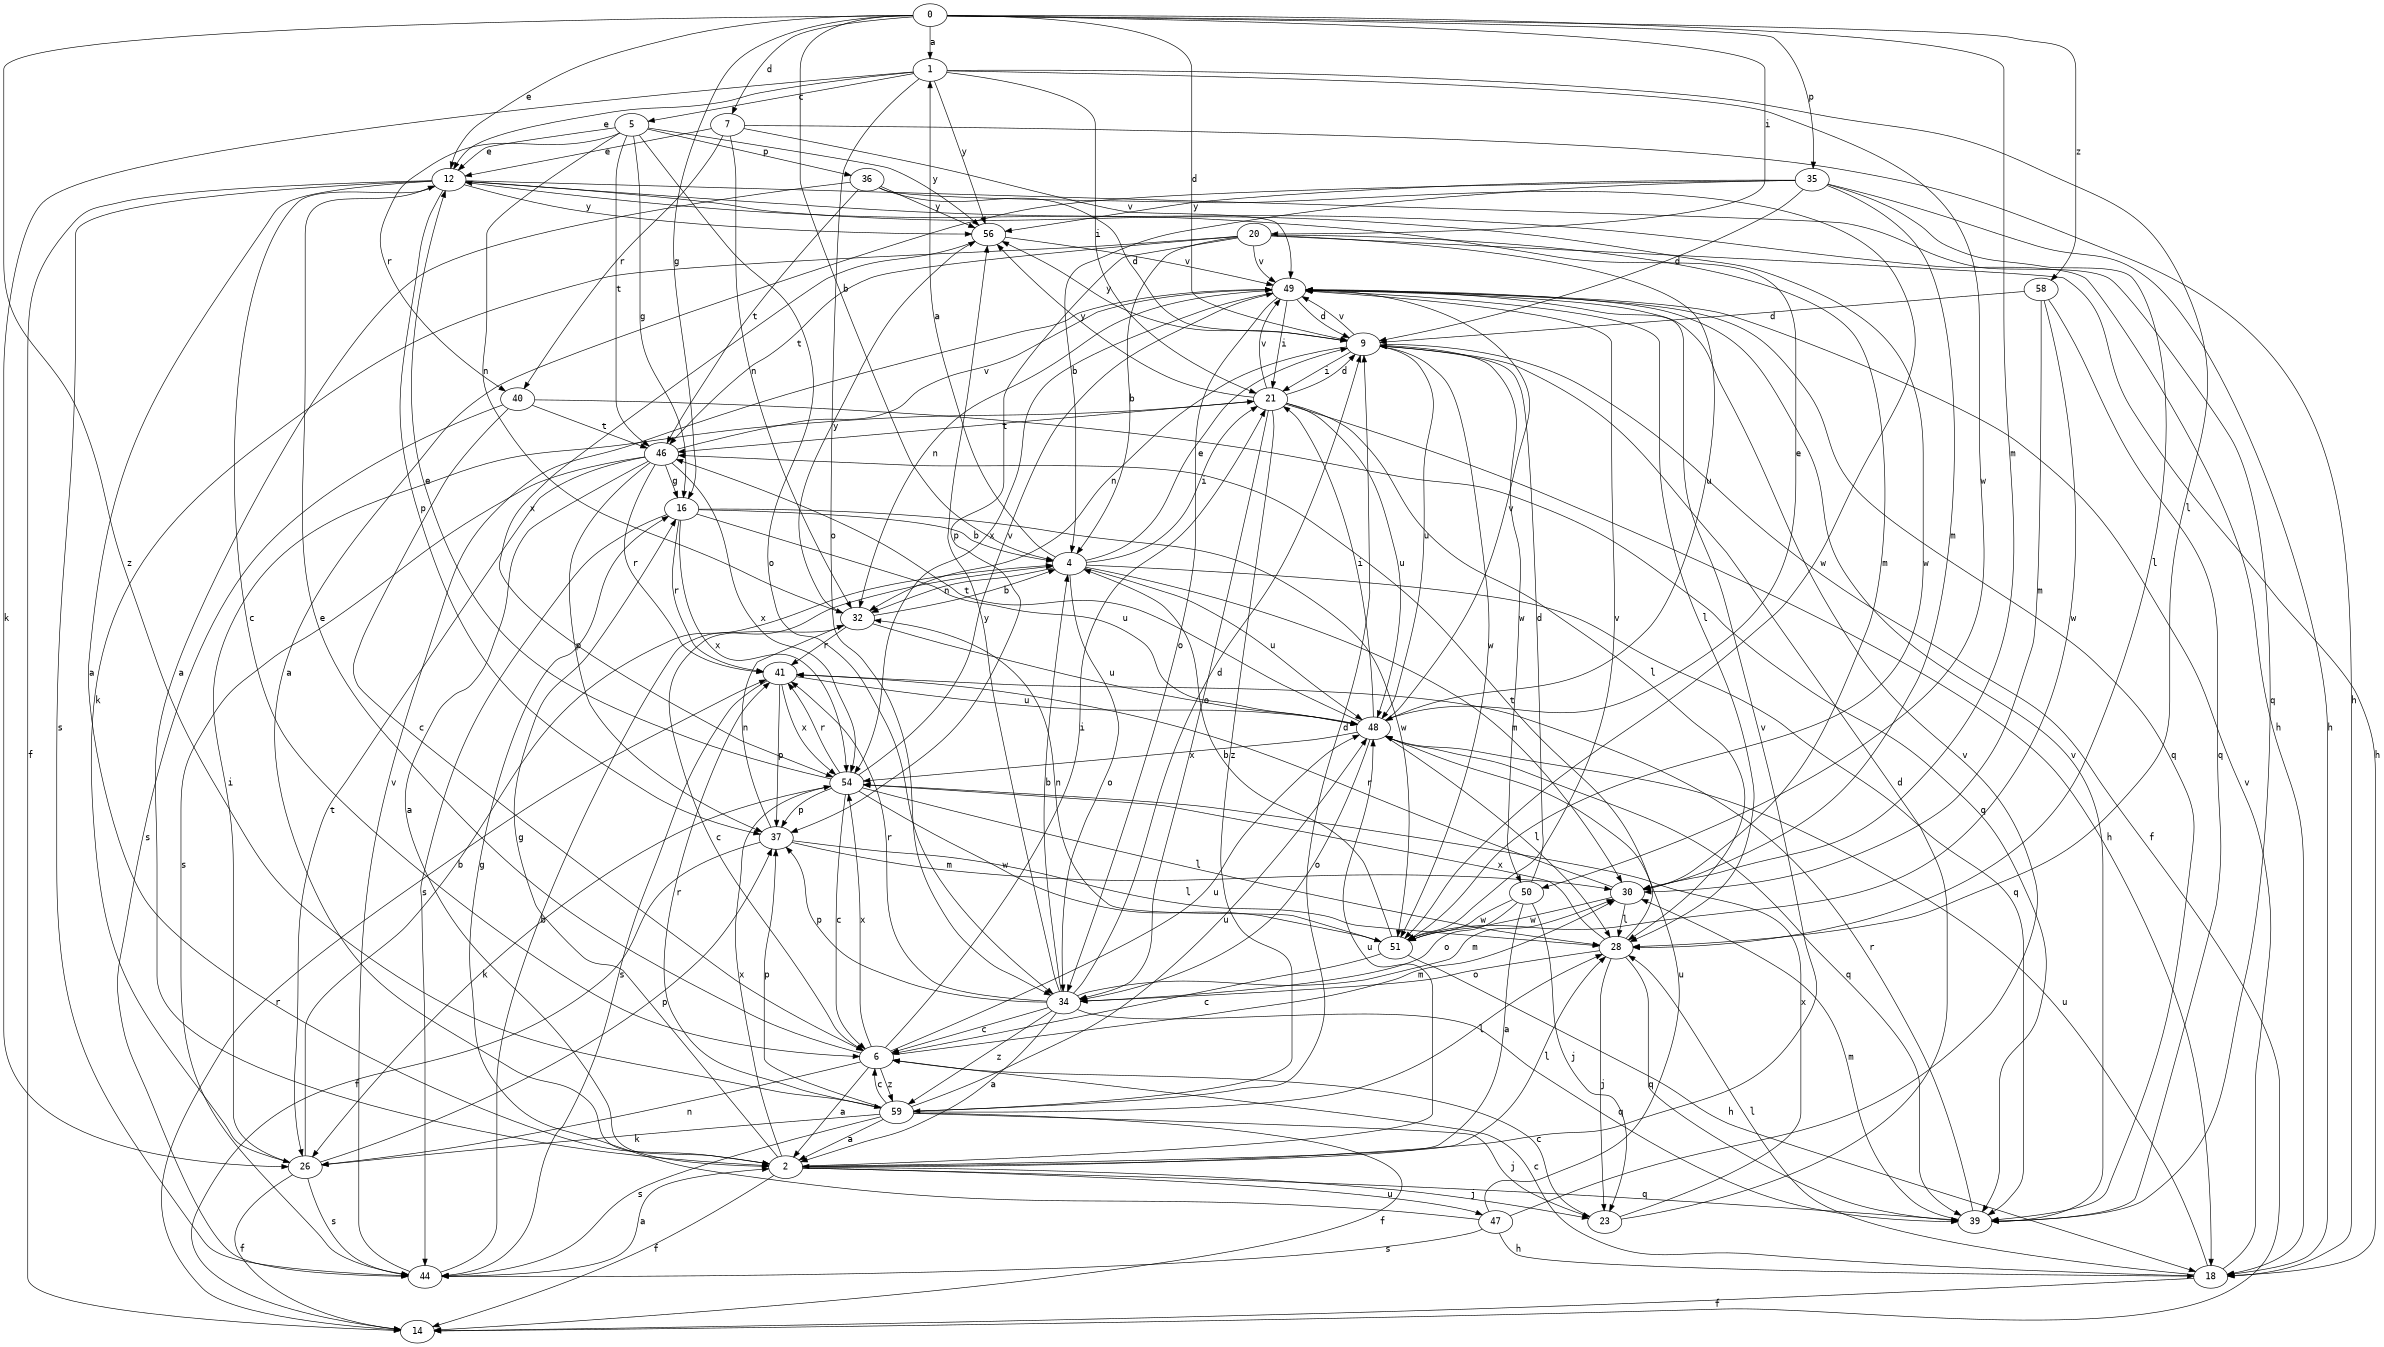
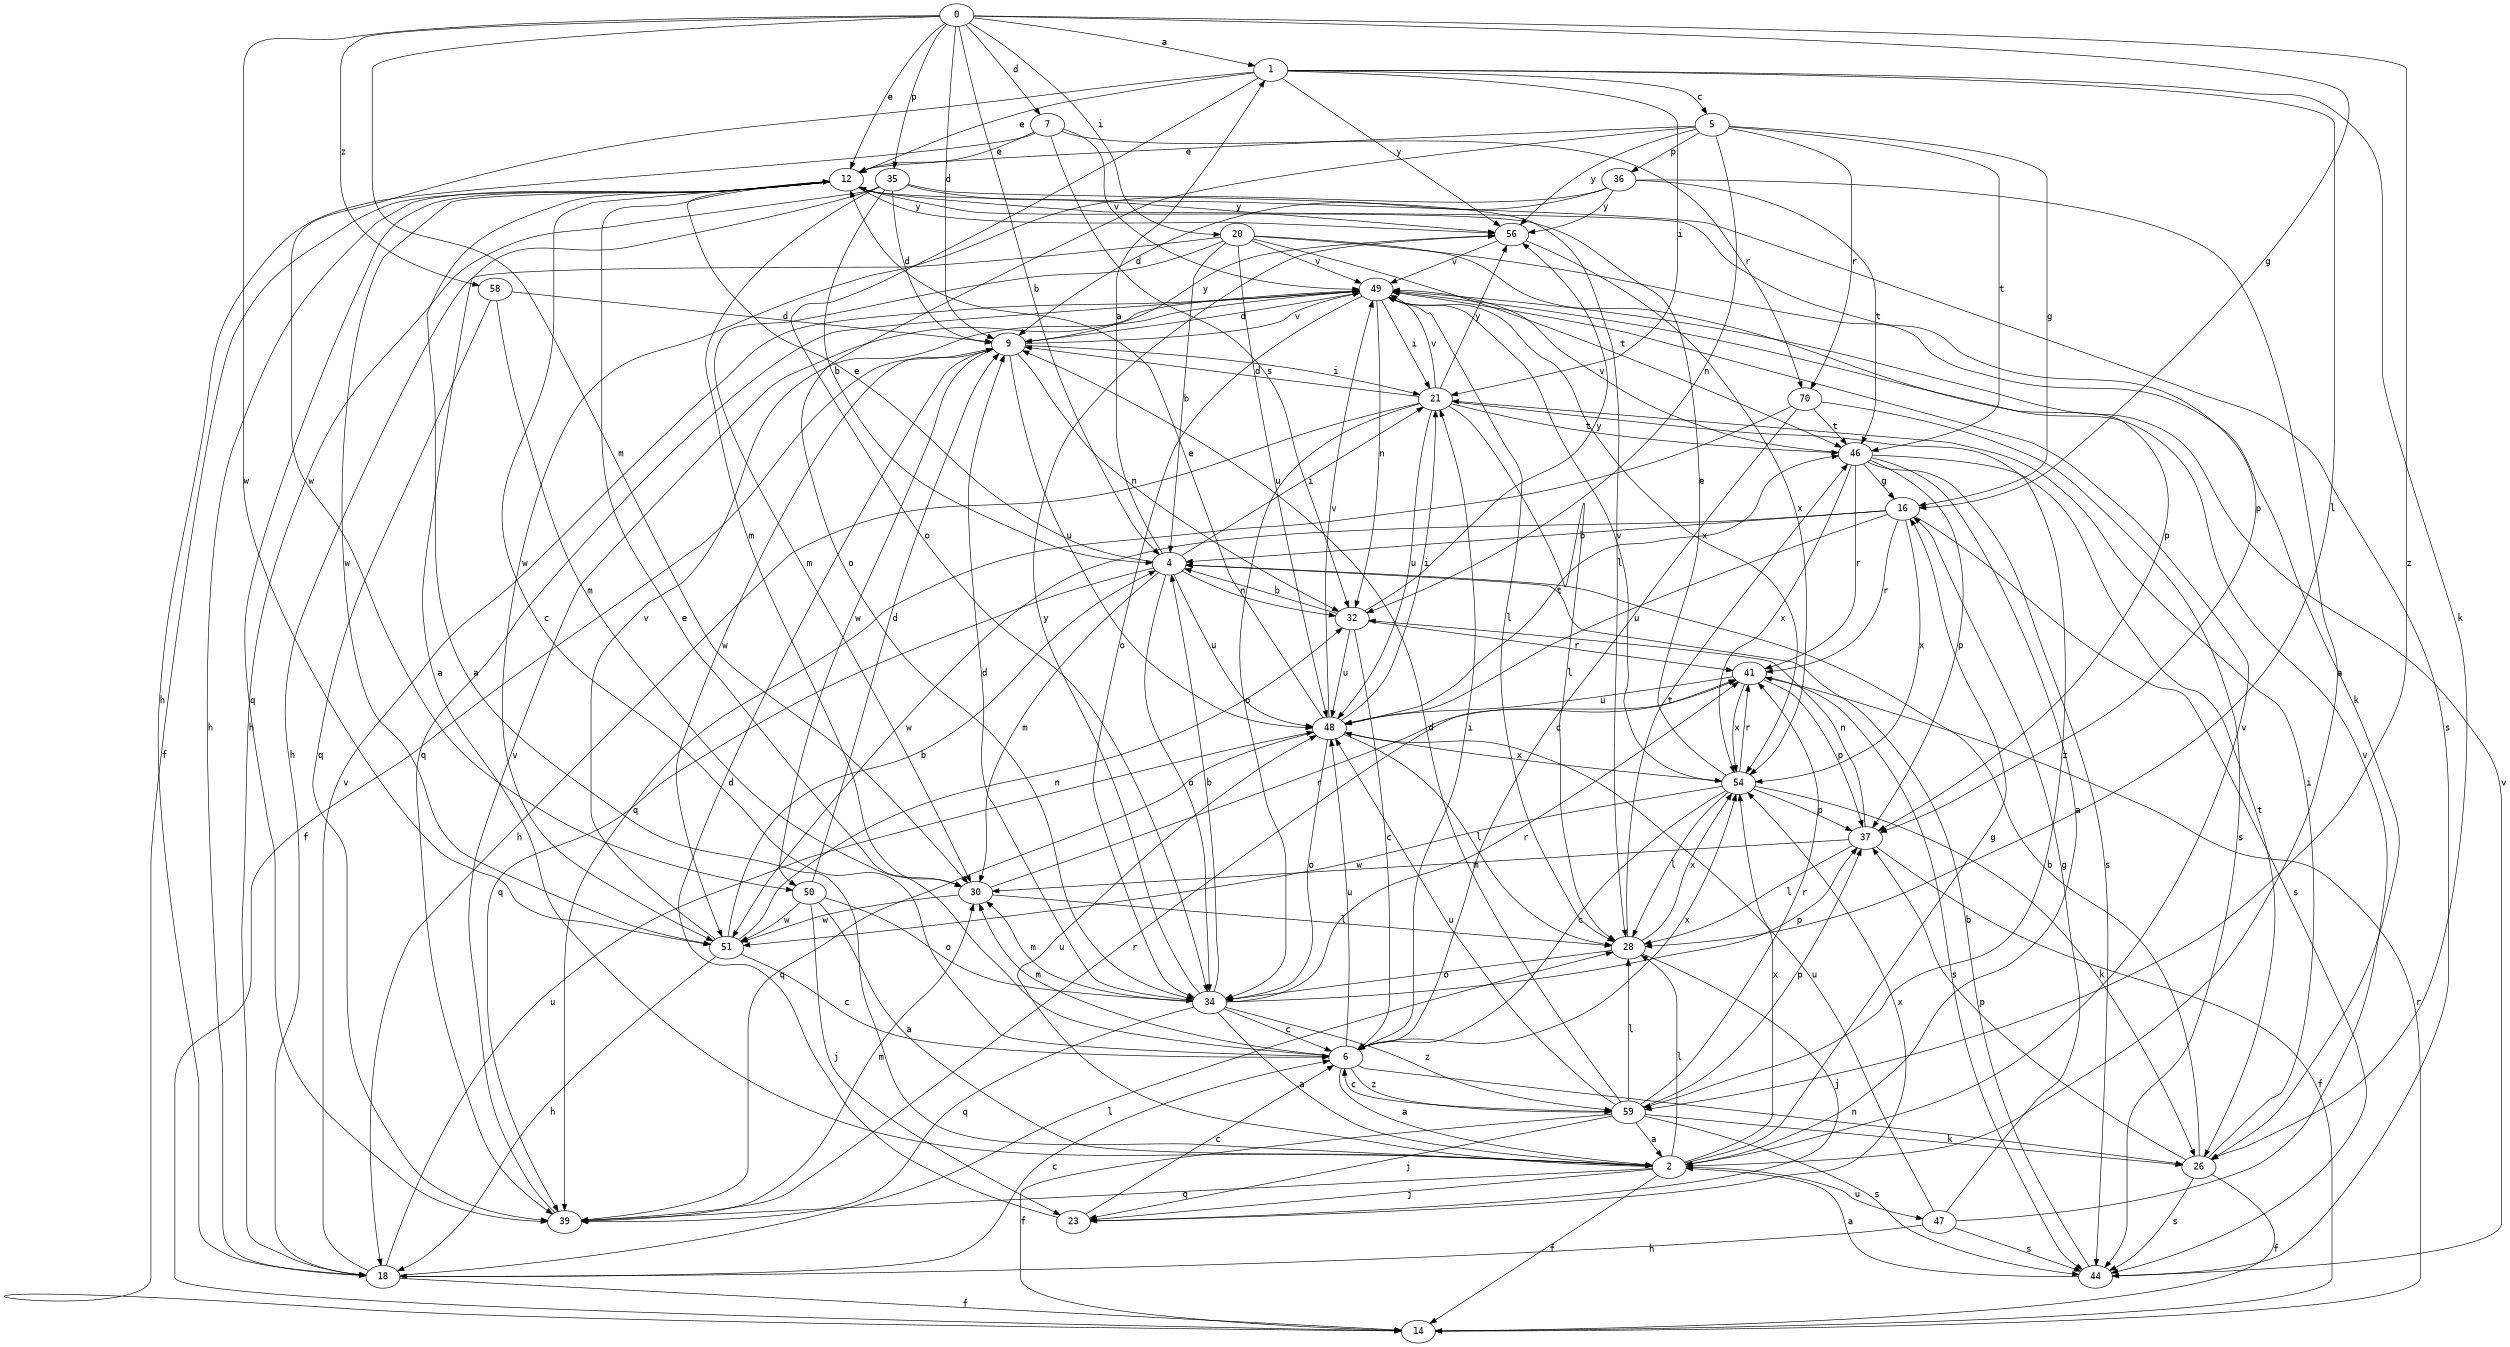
(754, 372) -> (1270, 372)
(518, 399) -> (1805, 399)
(1205, 434) -> (841, 367)
(1961, 835) -> (244, 274)
(1719, 1140) -> none
